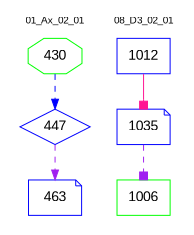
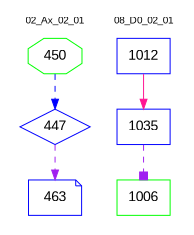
(55, 21) -> (55, 21)
(144, 21) -> (144, 21)
(55, 56) -> (55, 56)
(144, 87) -> (144, 87)
(144, 127) -> (144, 127)
